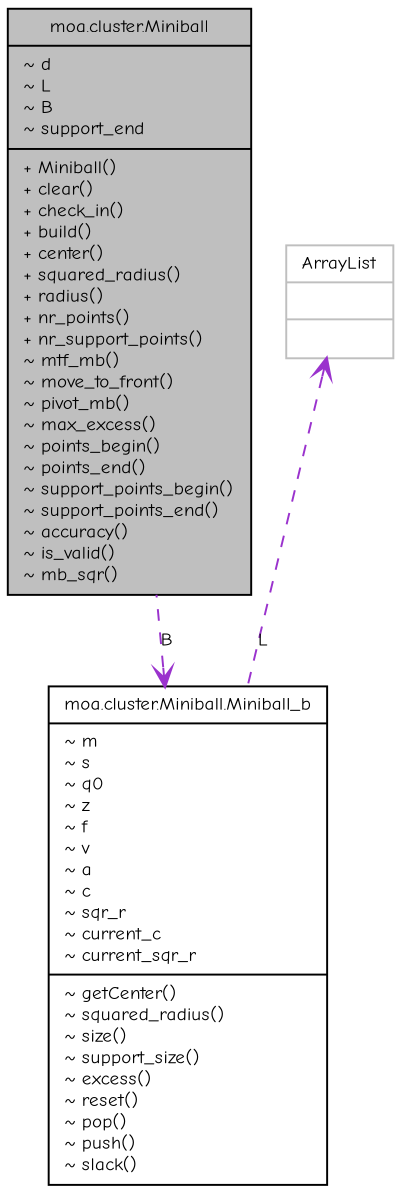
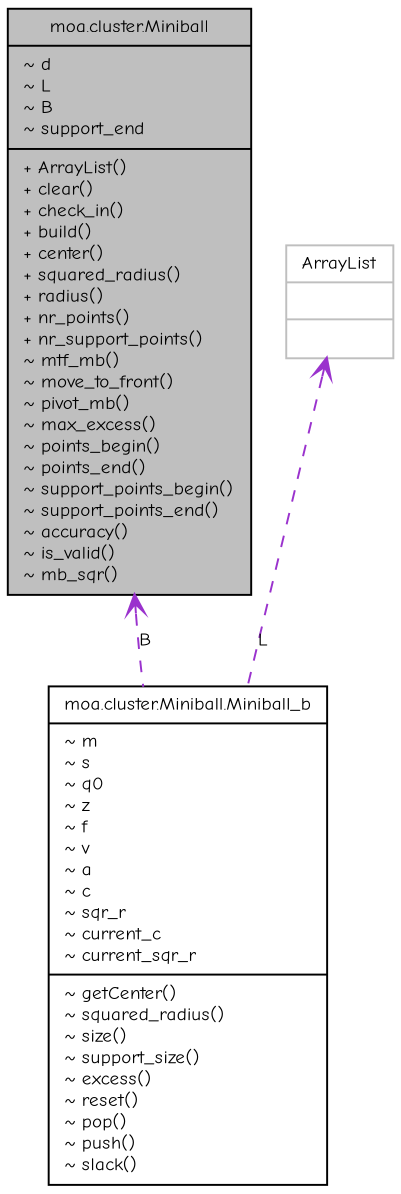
(71, 167) -> (76, 167)
(160, 631) -> (139, 650)
